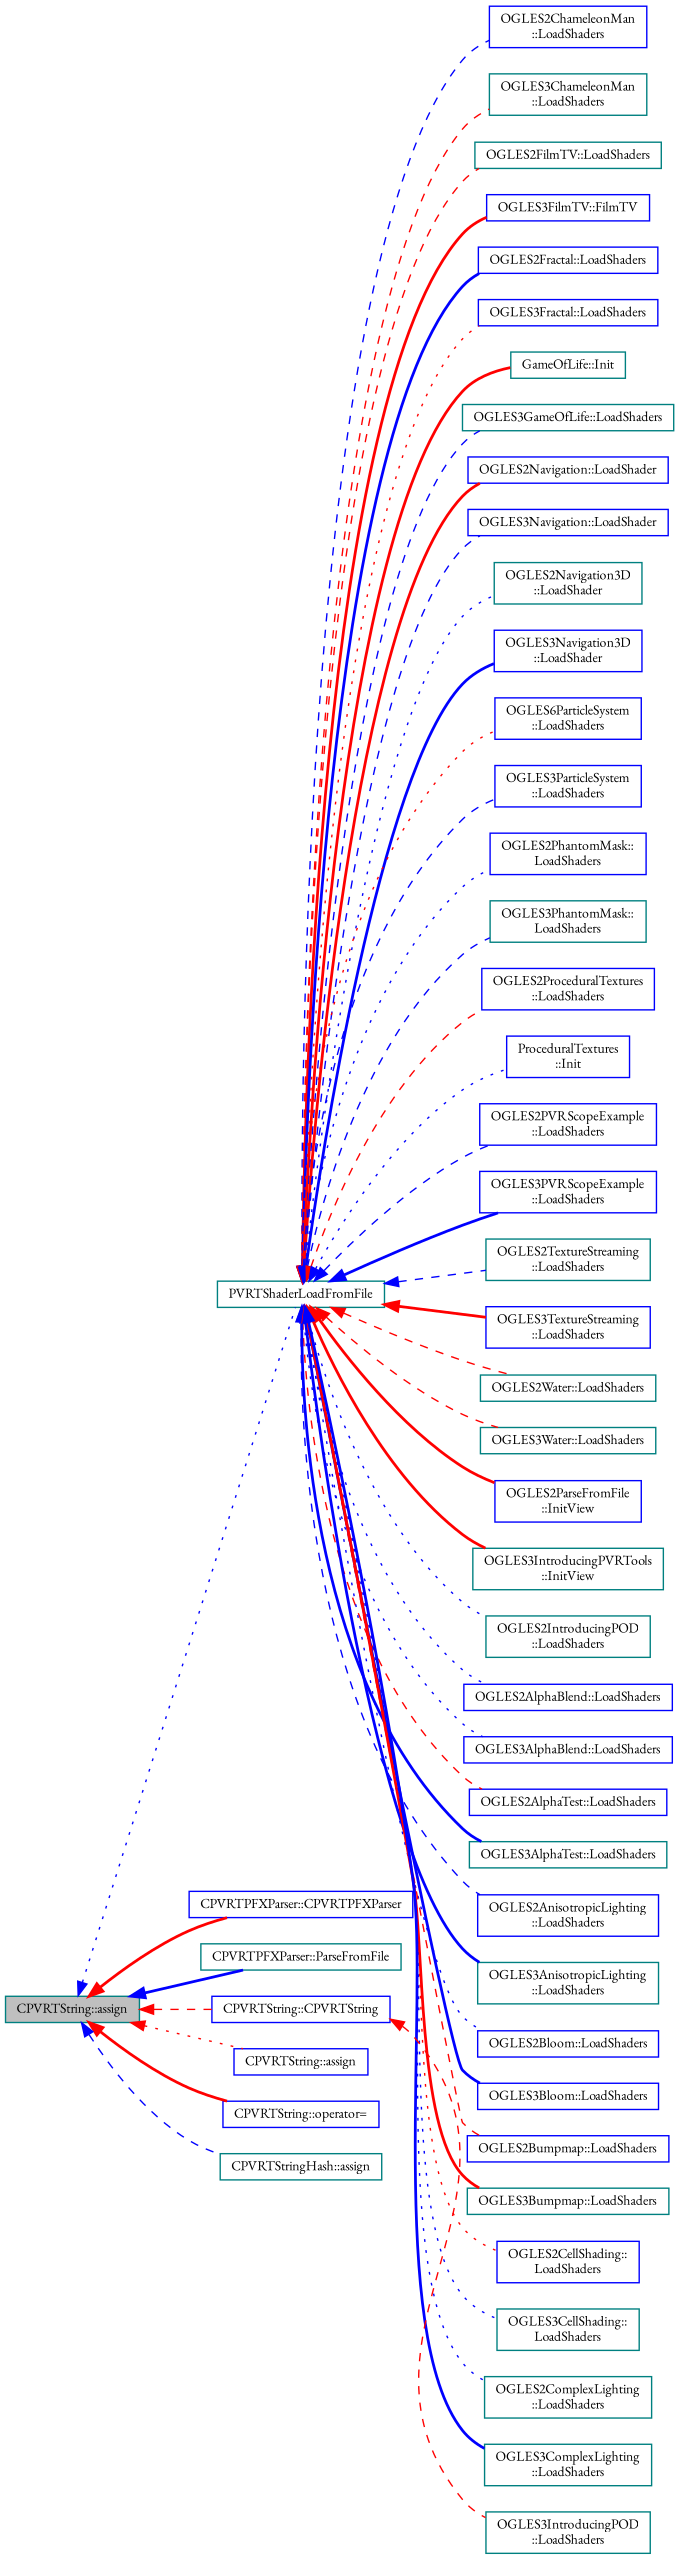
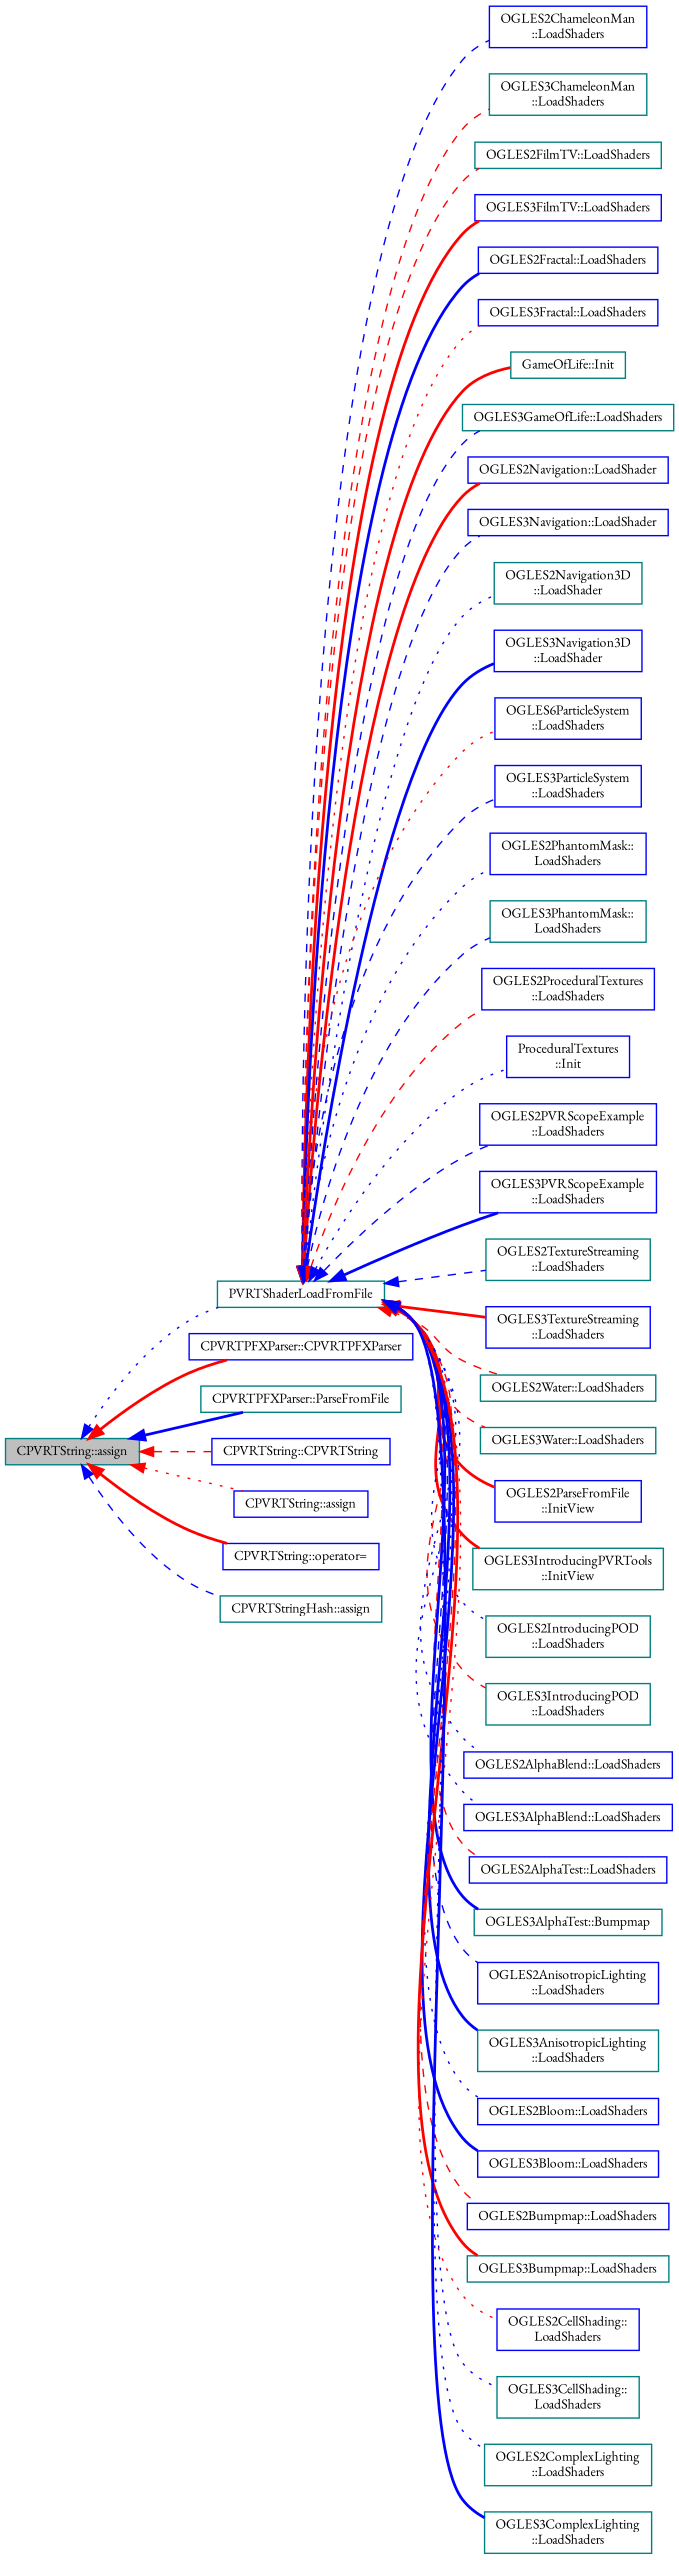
(568, 208) -> (568, 208)
(568, 1855) -> (568, 1922)
(447, 2236) -> (438, 1499)
